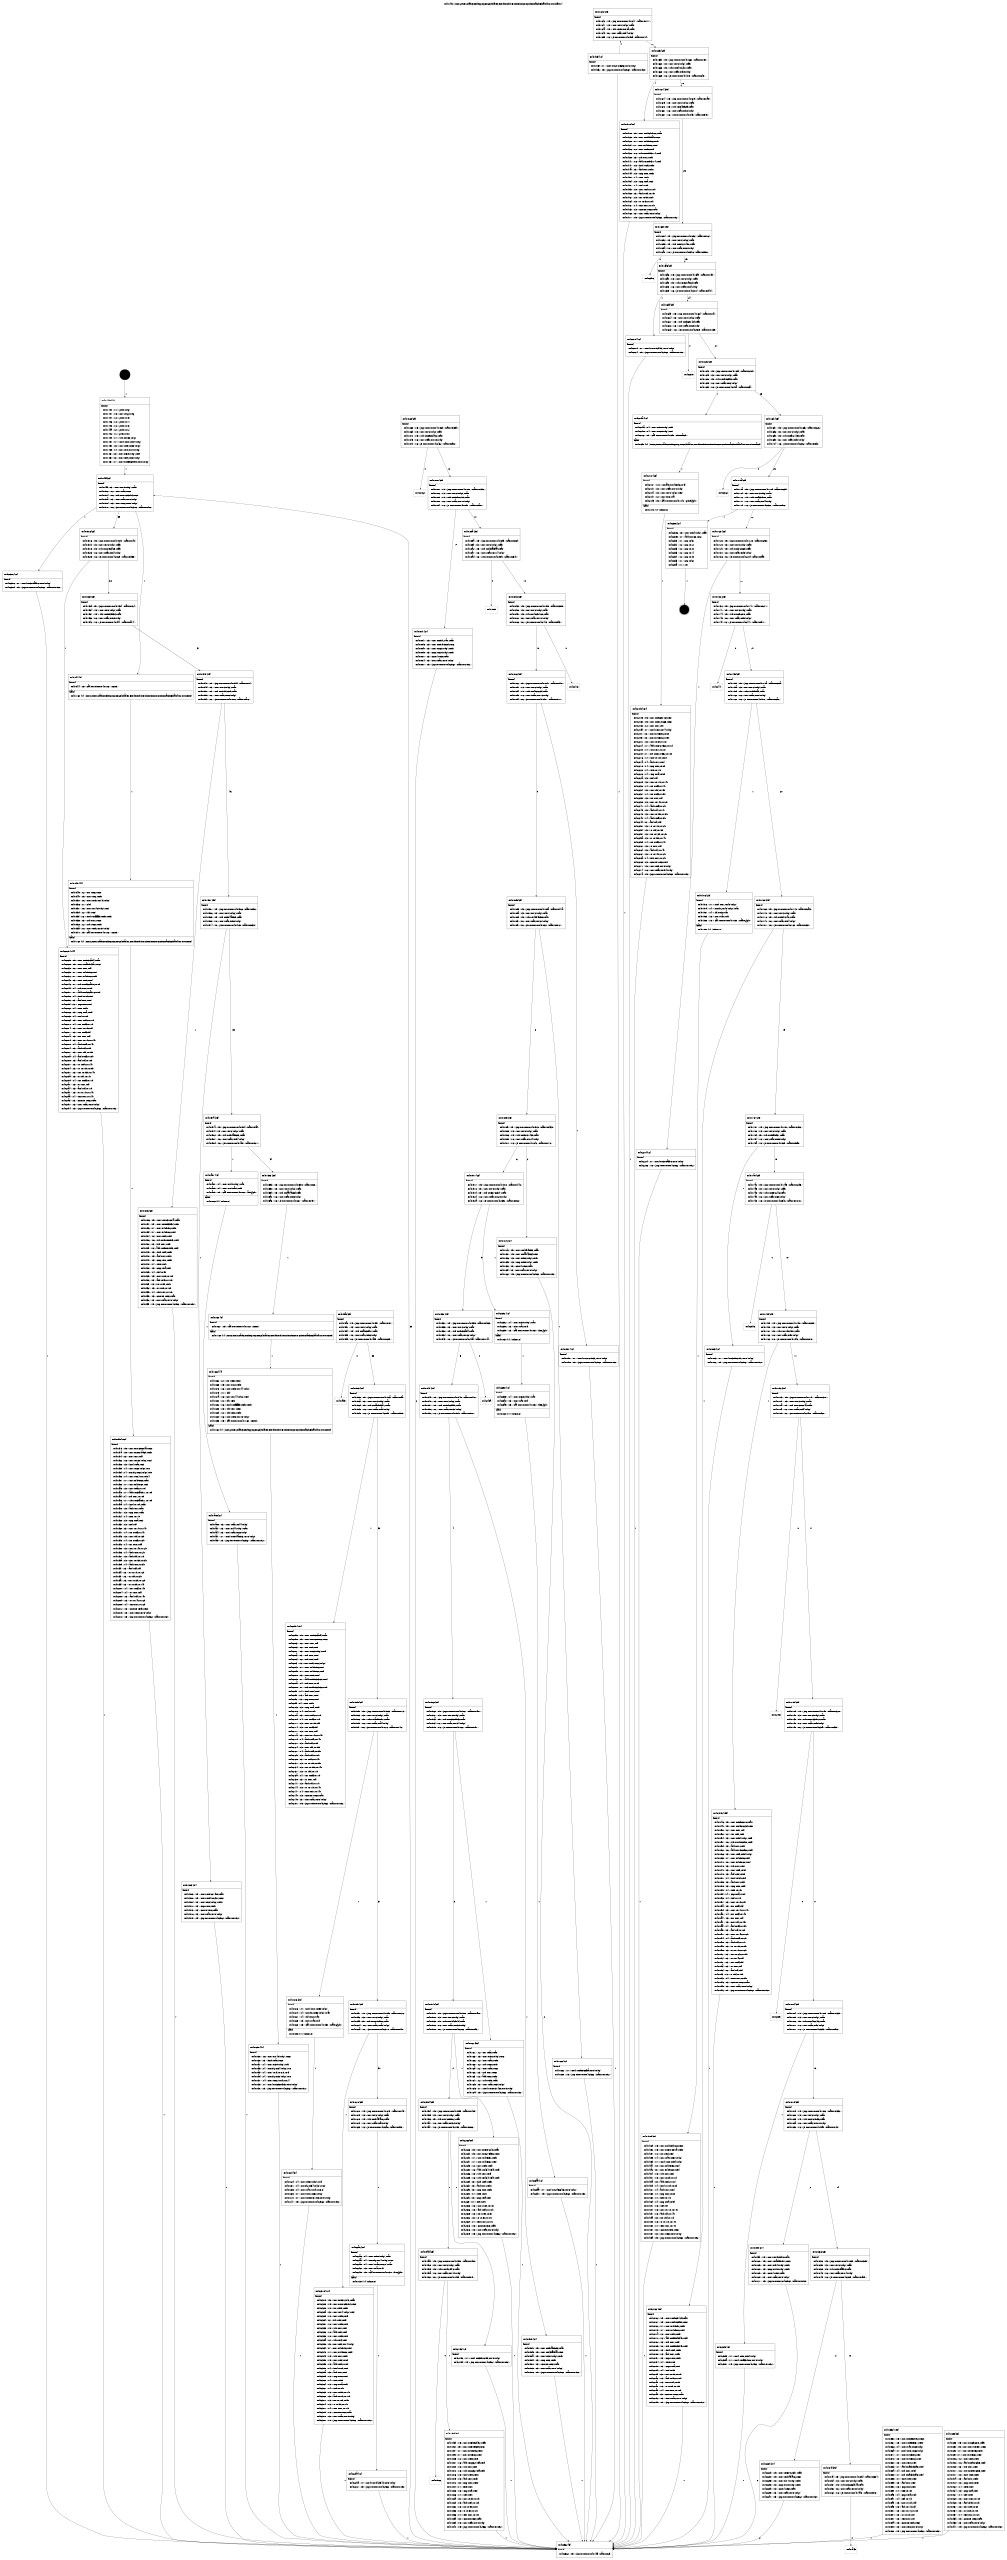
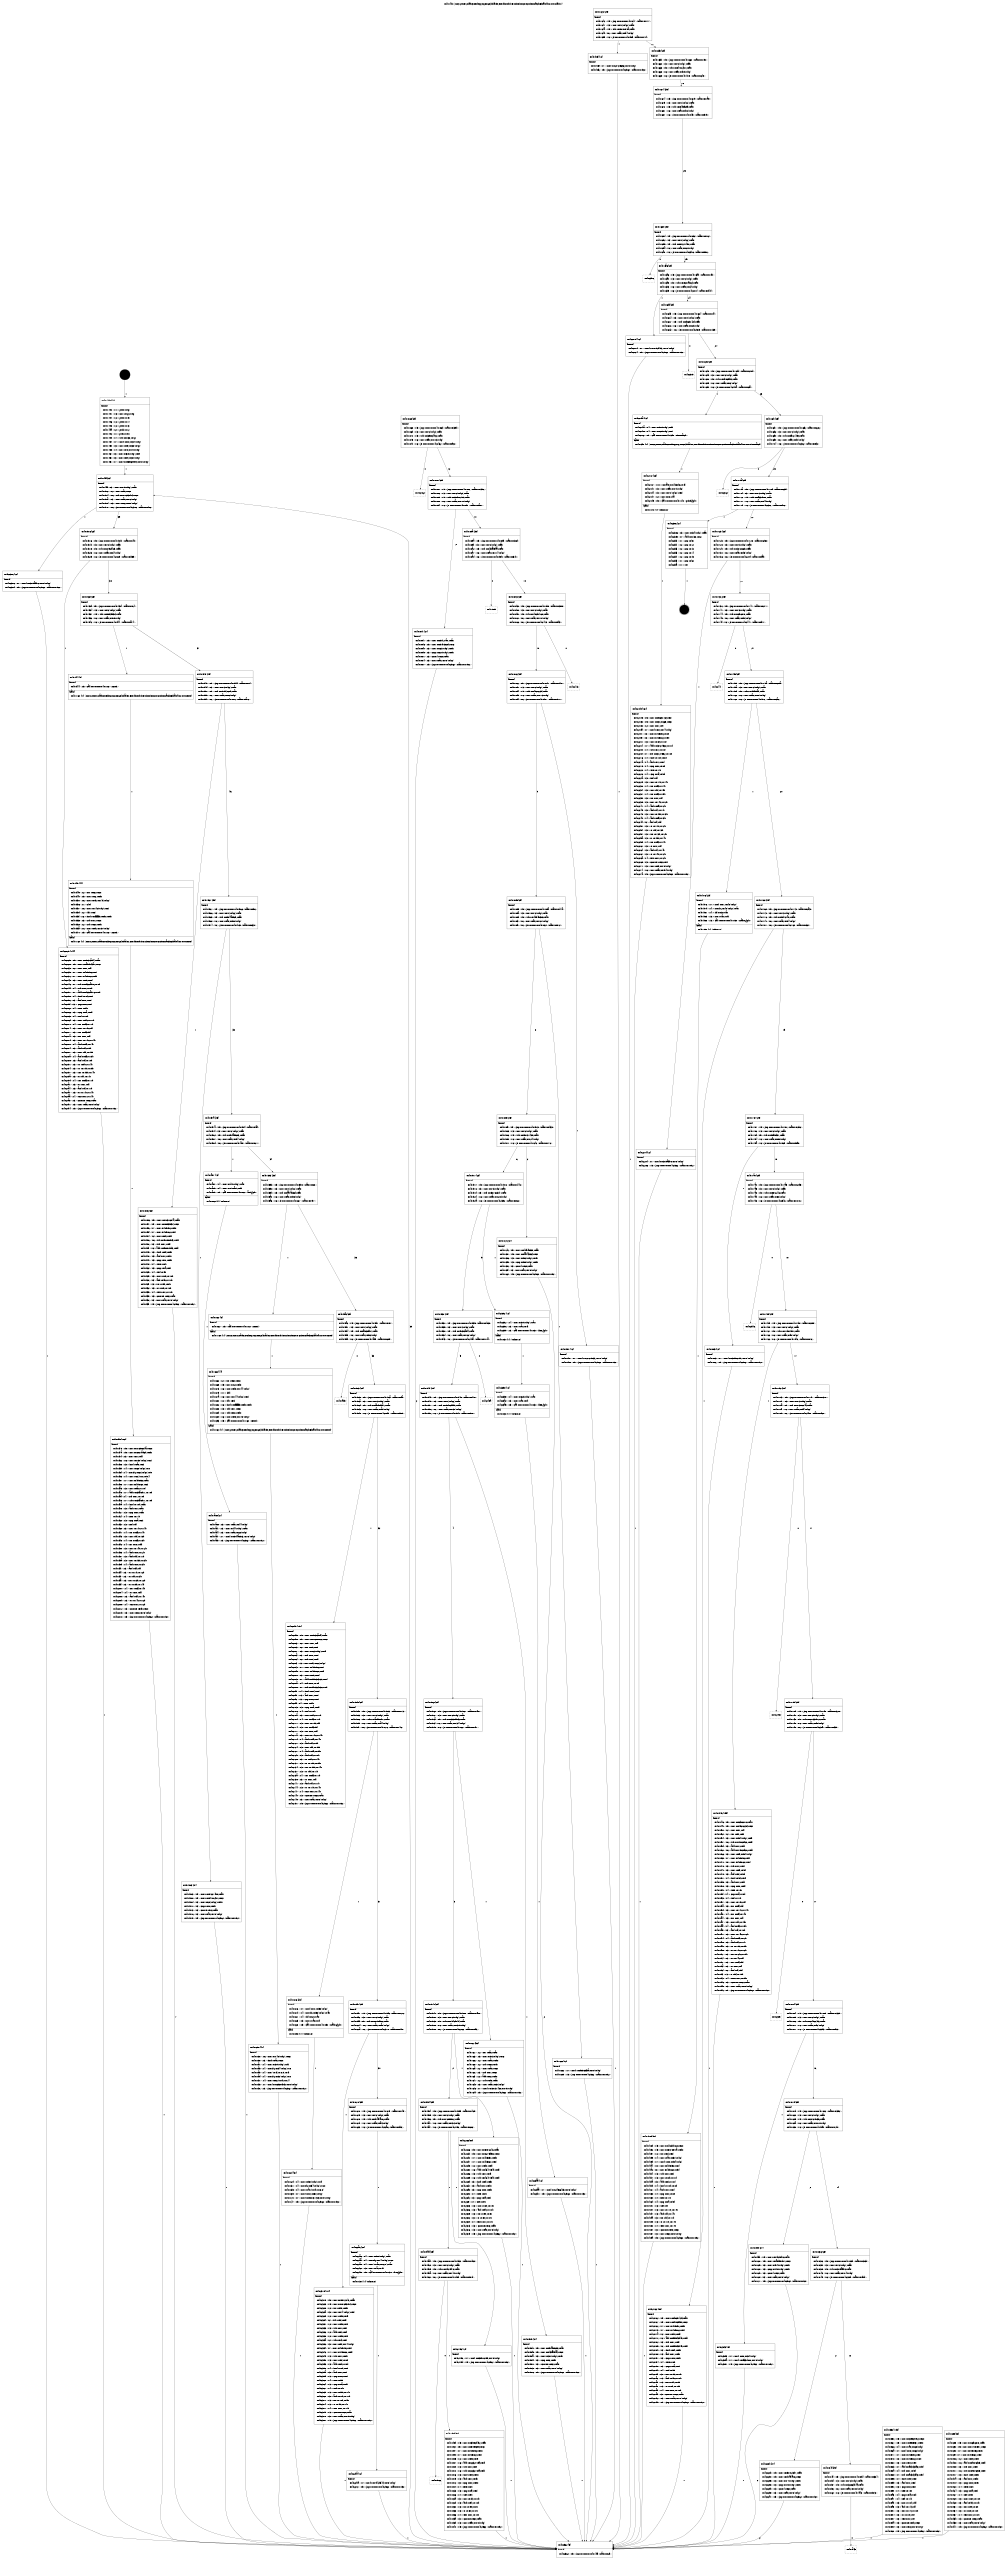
(620, 48) -> (618, 46)
(650, 171) -> none
(141, 592) -> (120, 650)
none -> (327, 1257)
